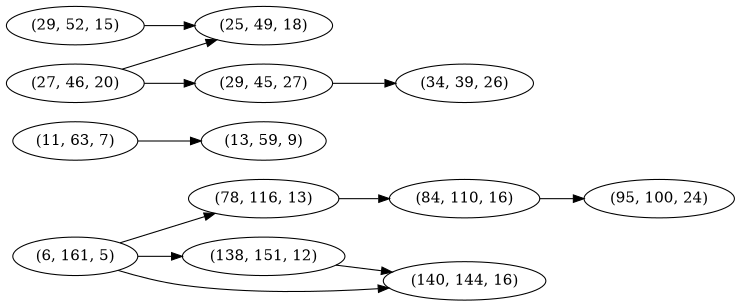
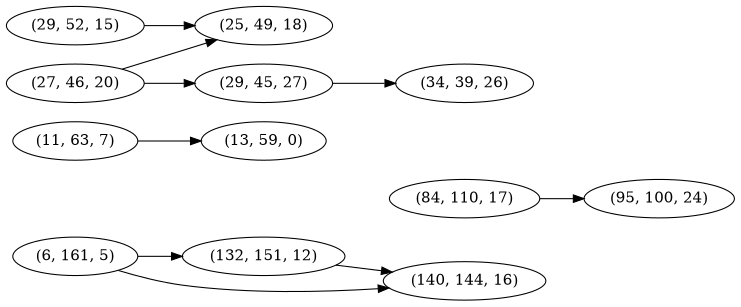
(264, 141) -> (264, 141)
(264, 199) -> none
(465, 199) -> (465, 199)
(264, 256) -> (264, 256)
